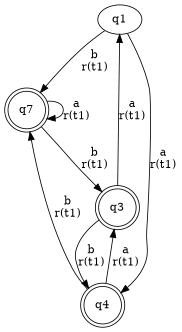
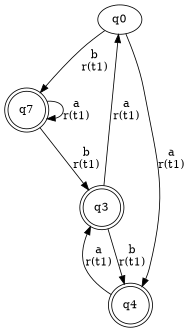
(120, 20) -> (120, 20)
(51, 218) -> none
